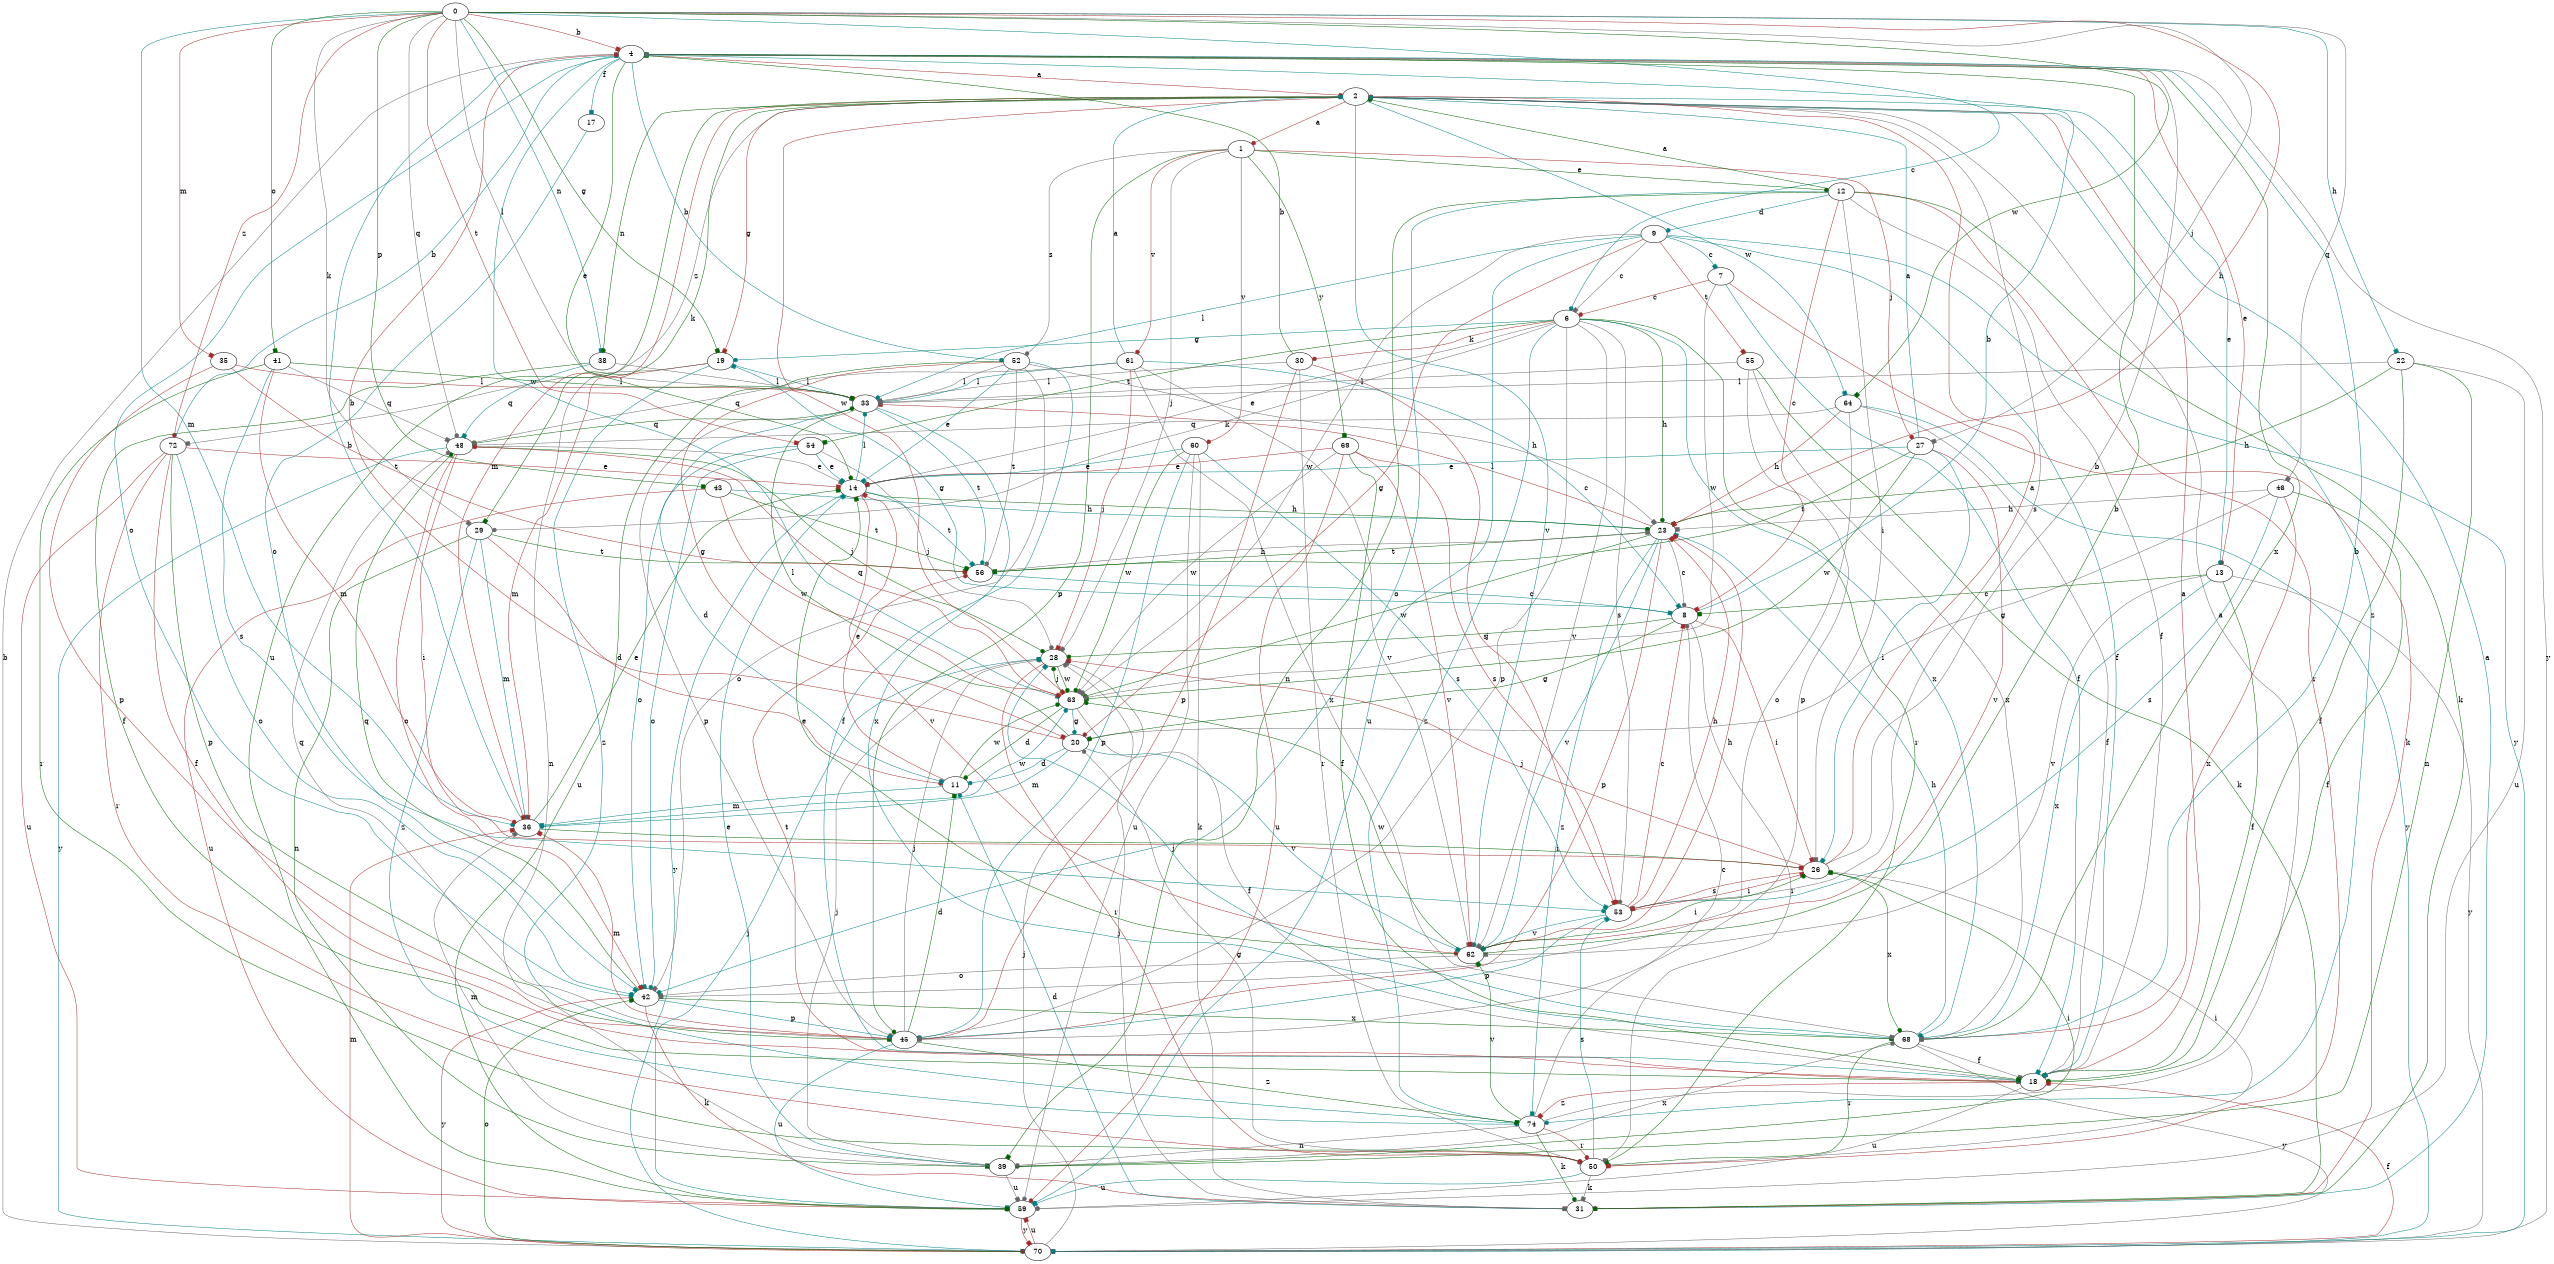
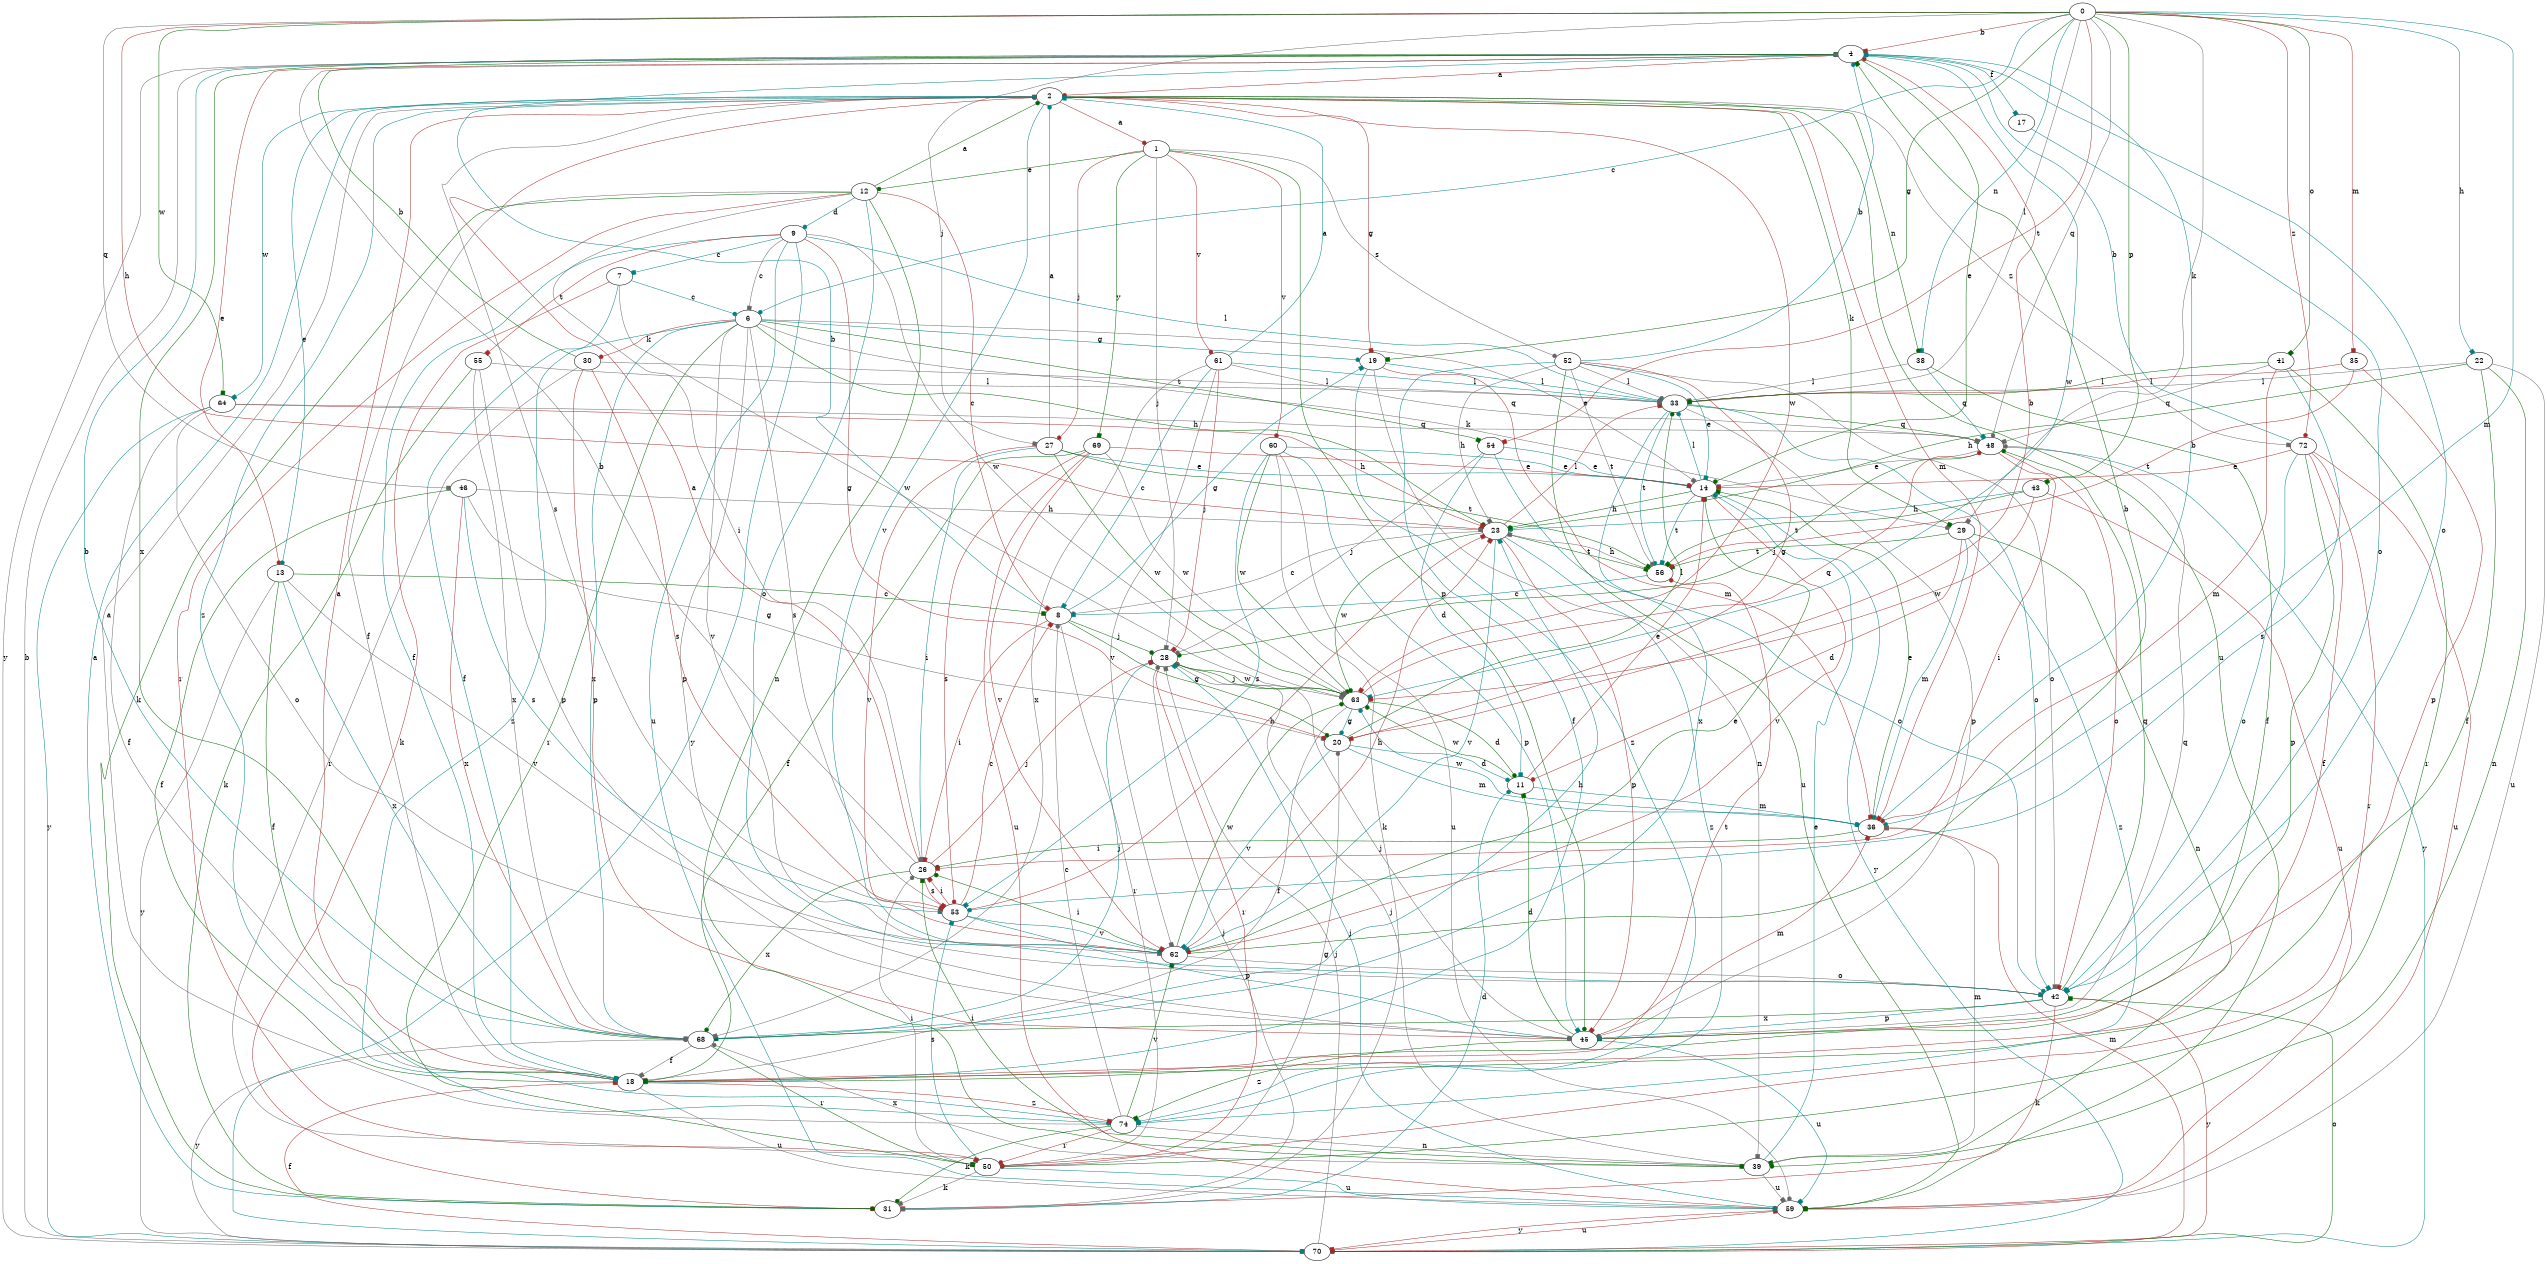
(752, 286) -> (1808, 289)
(1646, 297) -> (682, 297)
